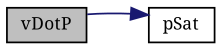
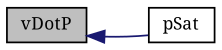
(109, 13) -> (126, 37)
